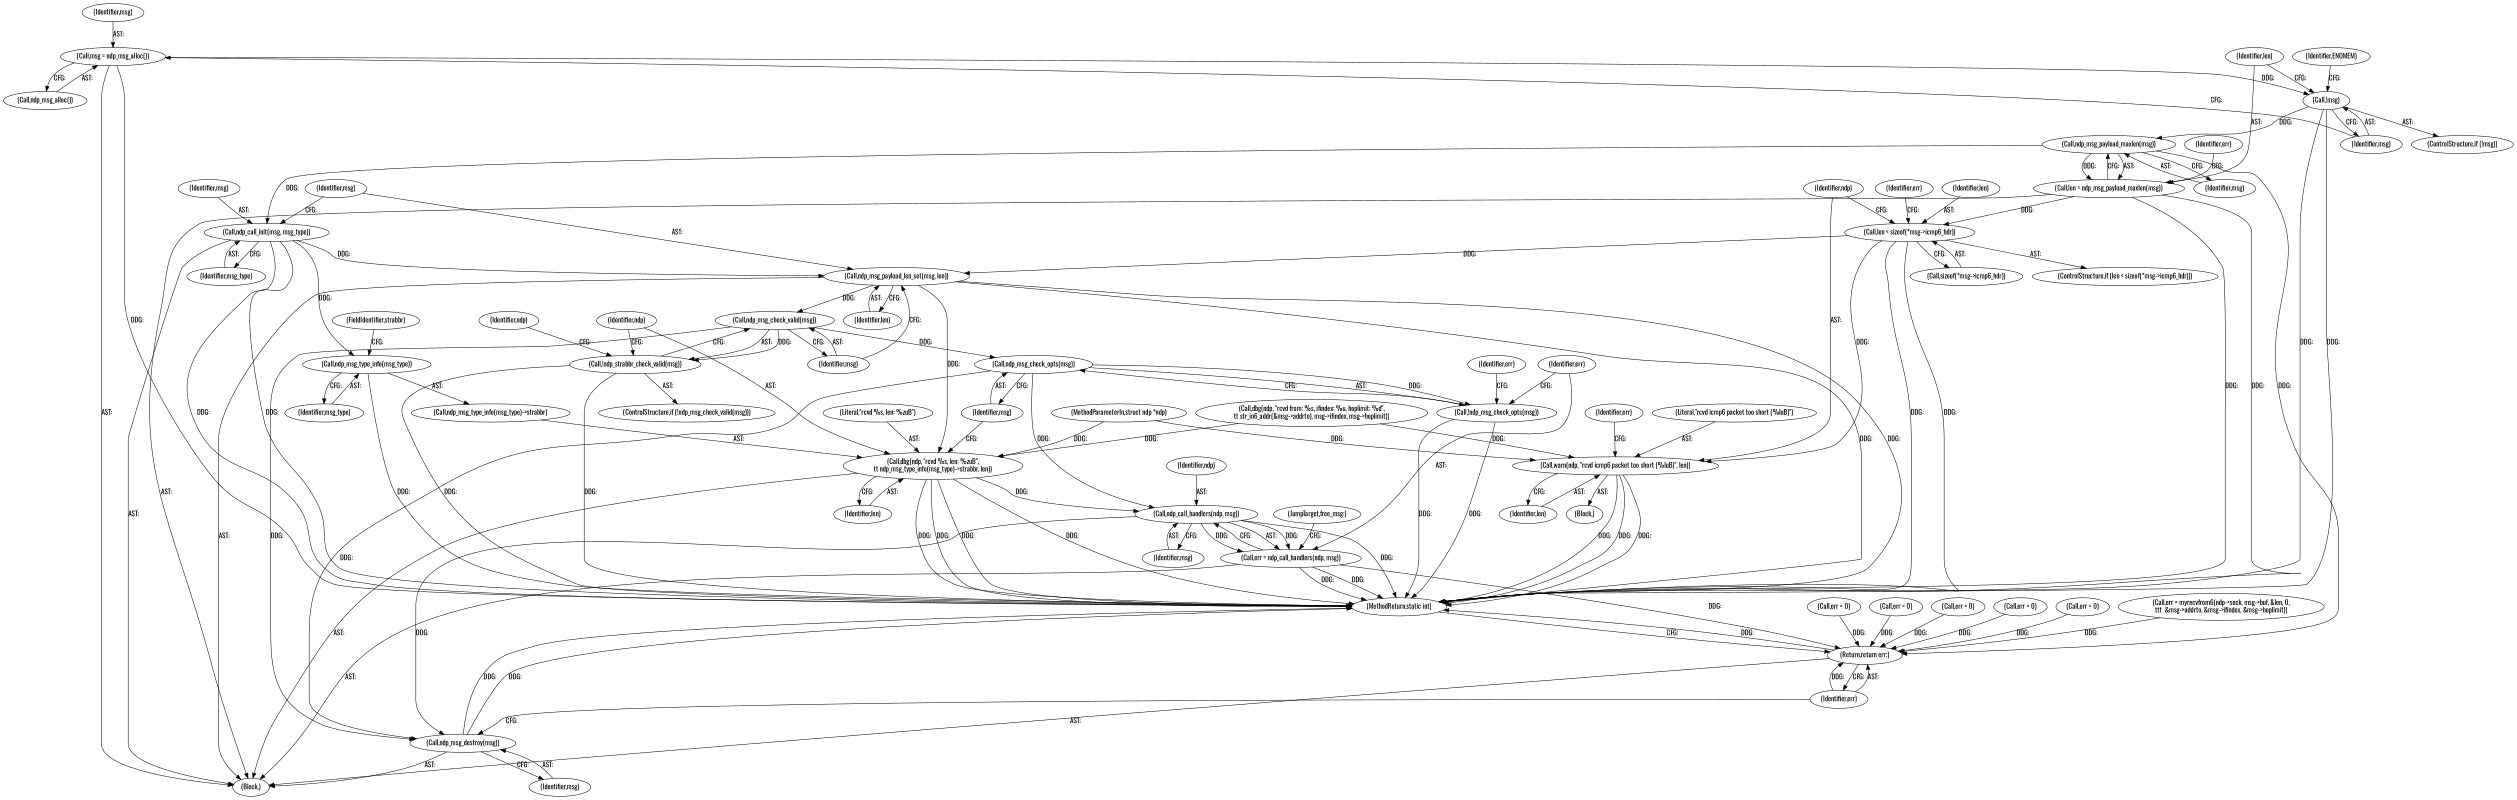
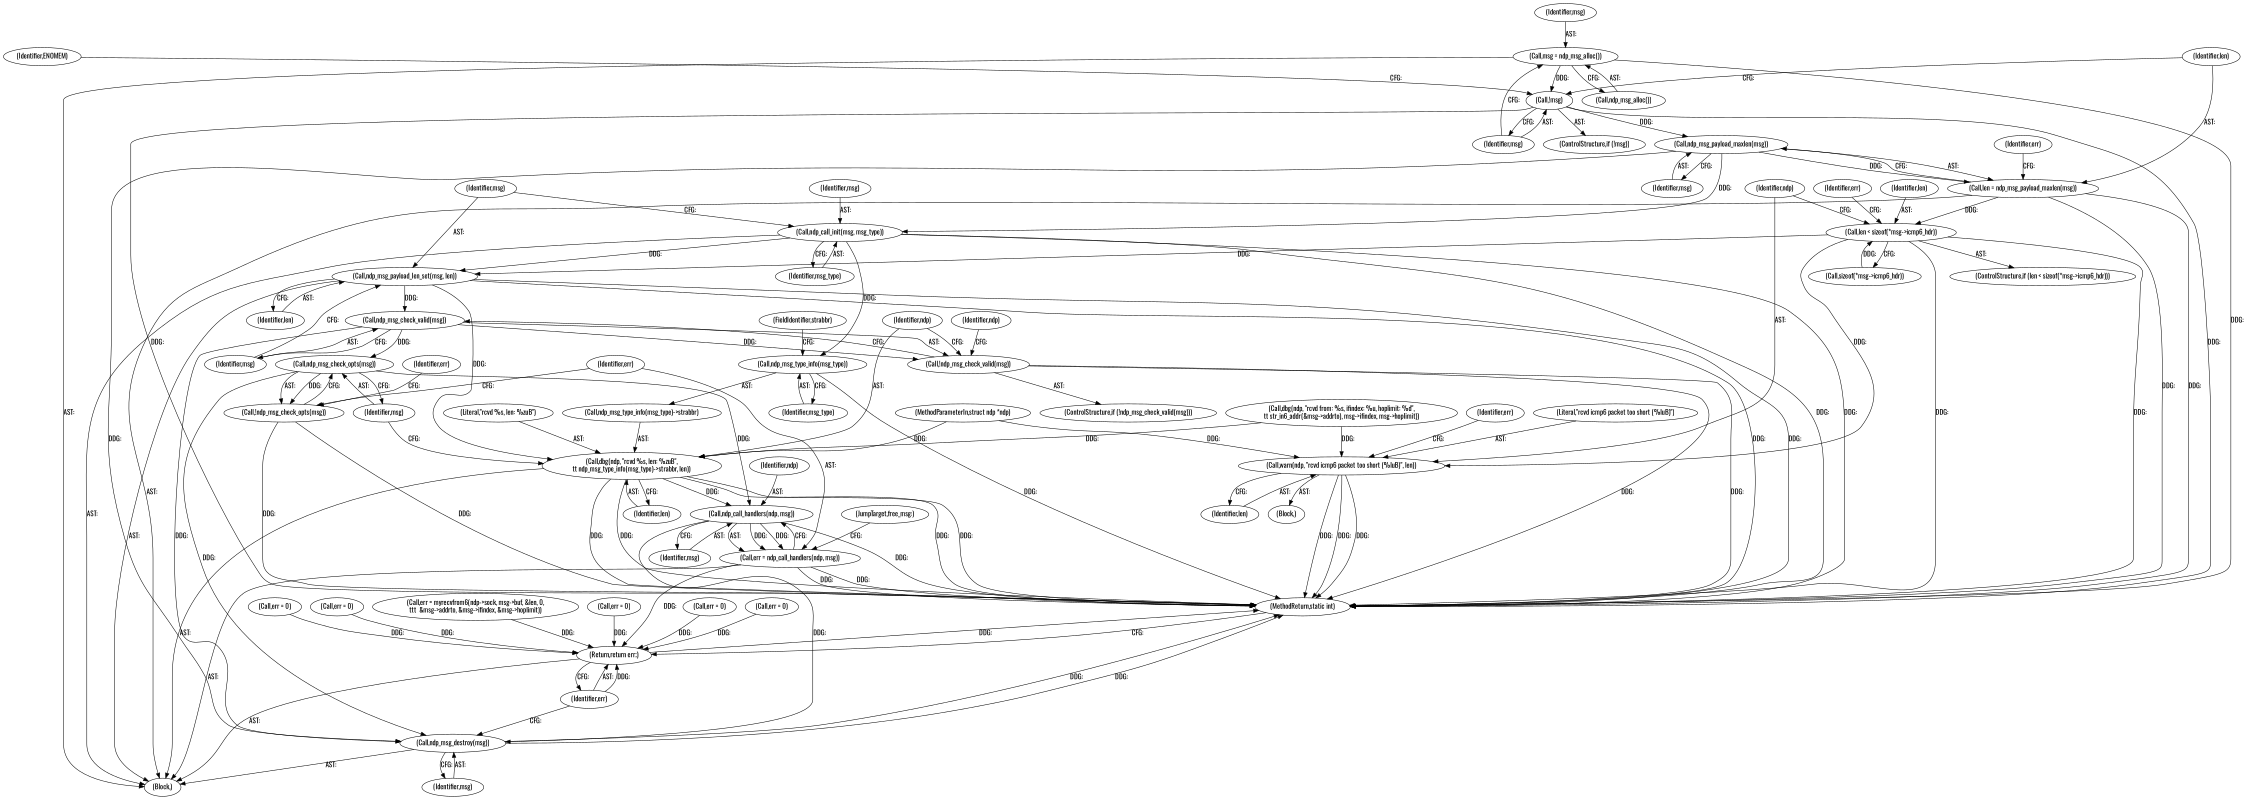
(1961, 255) -> (1871, 255)
(635, 364) -> (968, 364)
(2338, 548) -> (528, 176)
